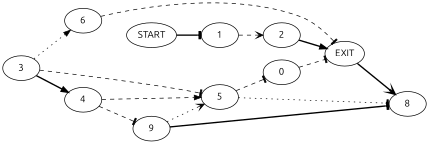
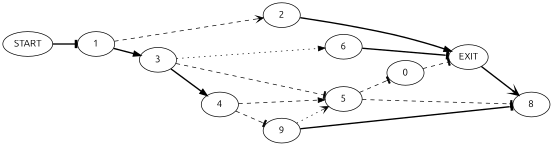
(221, 3) -> (404, 52)
none -> (124, 51)
(312, 100) -> (436, 102)
